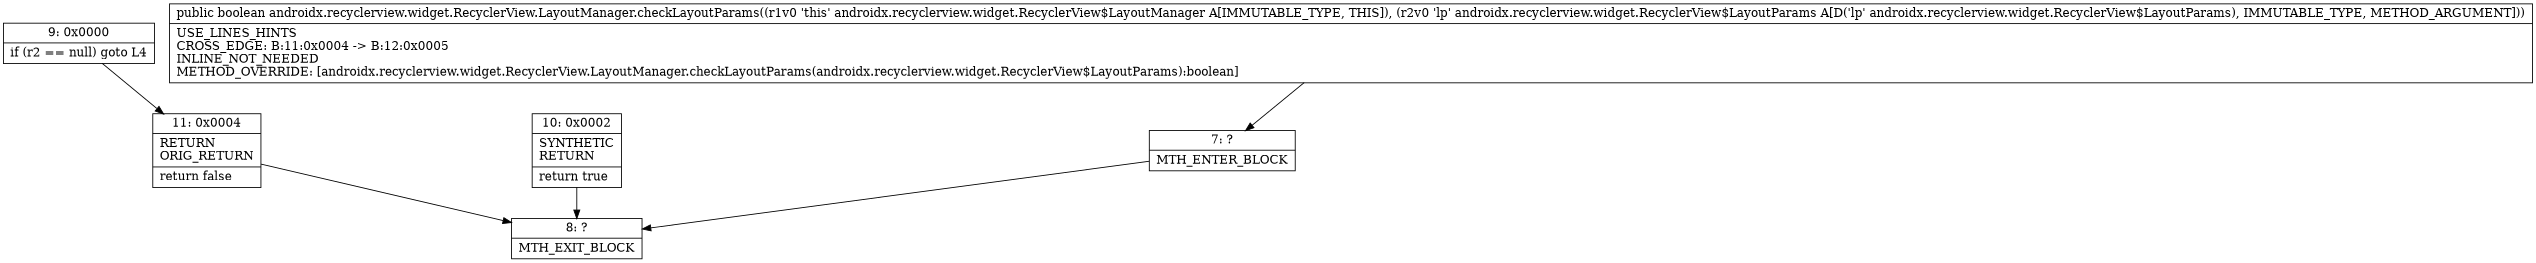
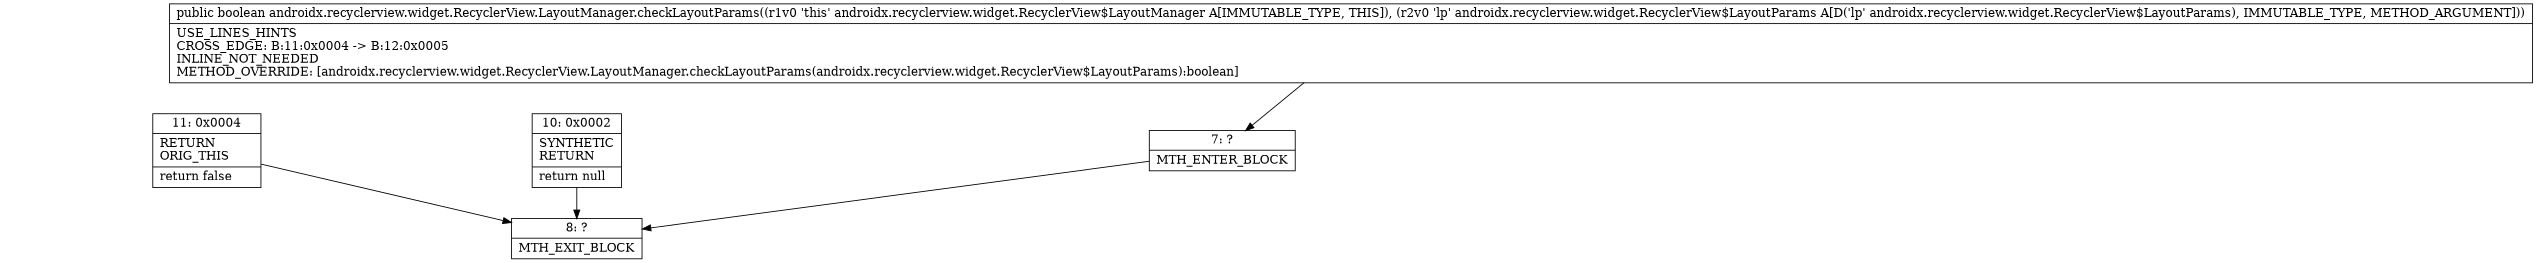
(79, 43) -> none
(207, 156) -> (195, 156)
(574, 177) -> (573, 177)
